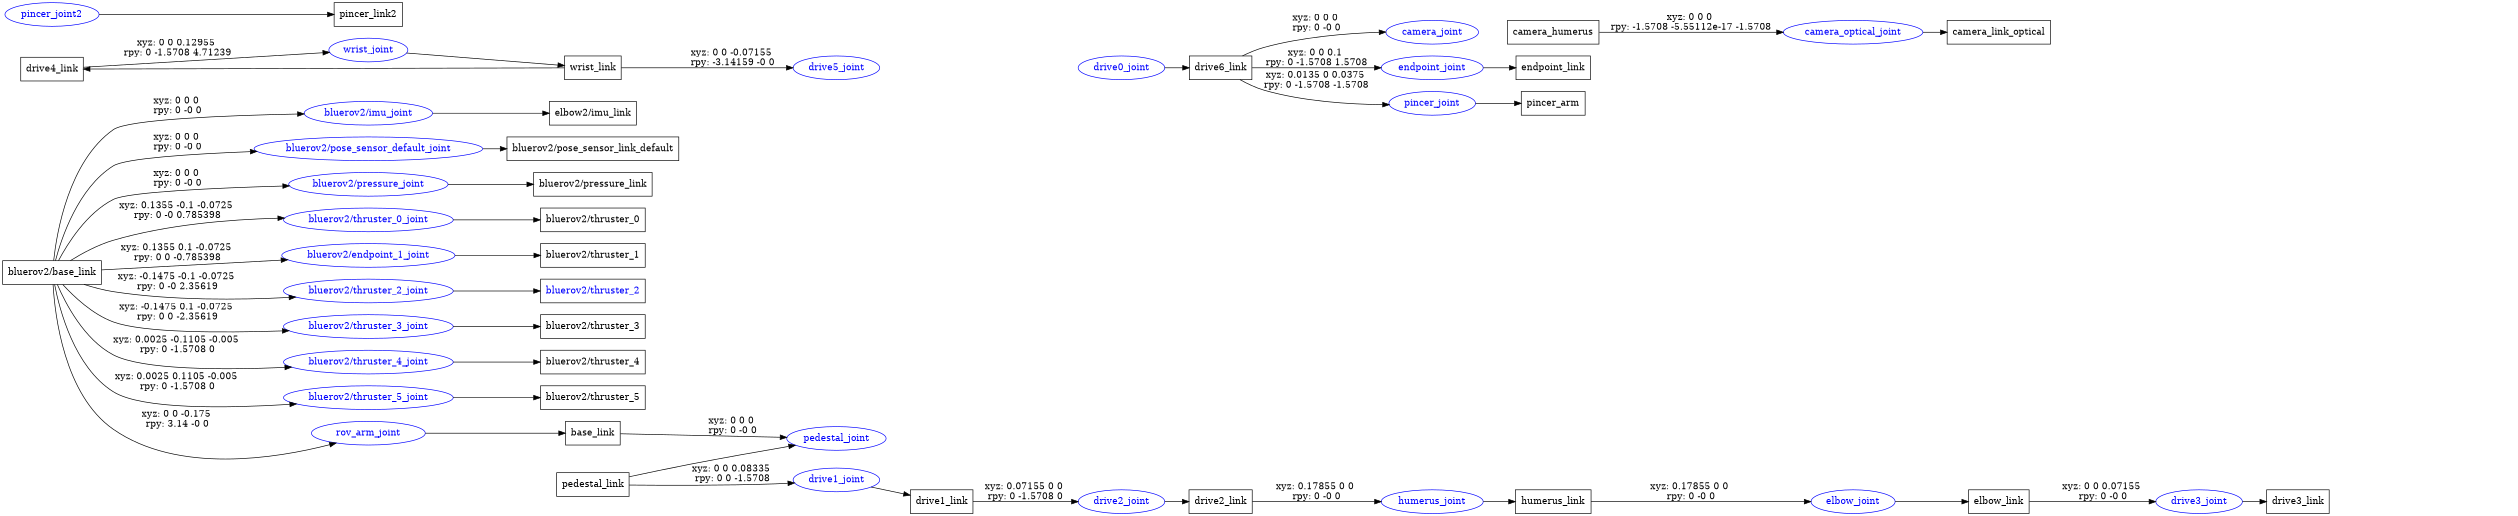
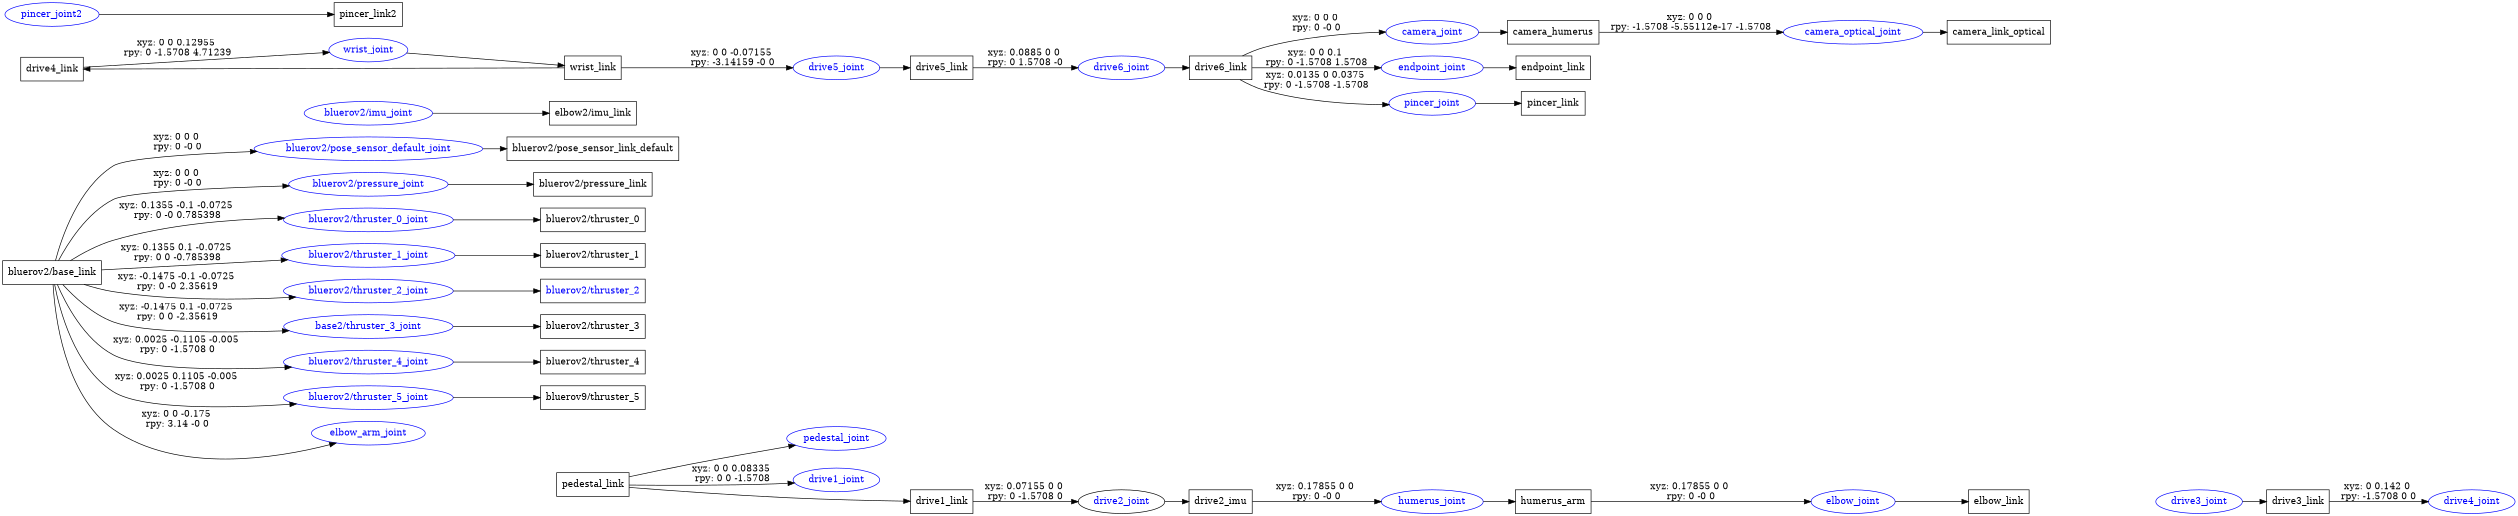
none -> (1490, 32)
none -> (942, 68)
(1121, 68) -> (1121, 68)
(1553, 103) -> (1553, 103)
(131, 124) -> none
(368, 255) -> (368, 255)
(368, 327) -> (368, 327)
(593, 398) -> (593, 398)
(368, 433) -> (368, 433)
(593, 433) -> none
(887, 490) -> (766, 497)
(1121, 502) -> (1121, 502)
(1221, 502) -> (1221, 502)
(1553, 502) -> (1553, 502)
(2089, 502) -> none
none -> (2472, 502)
